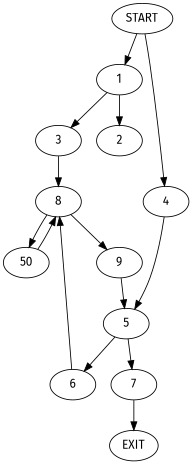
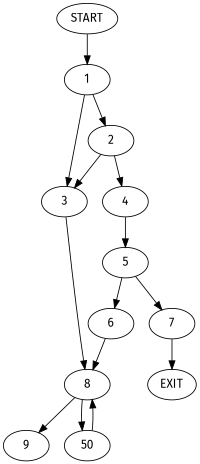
(155, 106) -> (117, 167)
none -> (90, 168)
(122, 289) -> none
